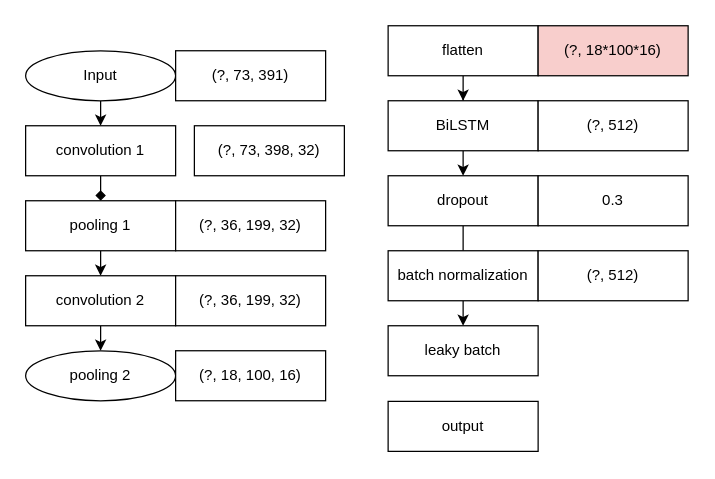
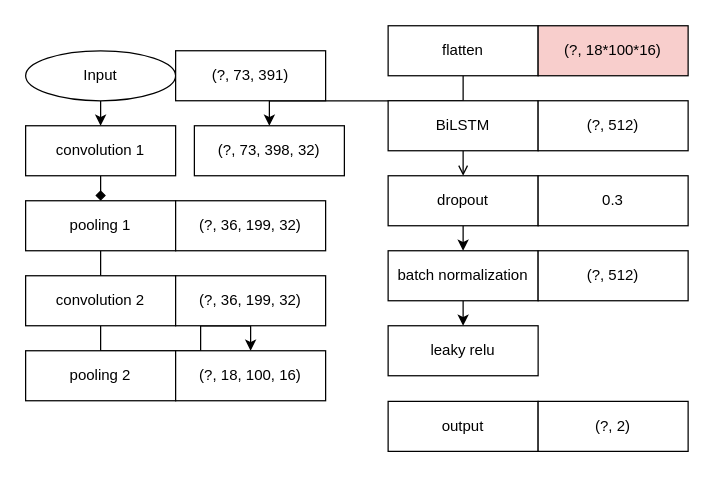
(463, 99) -> (356, 101)
(463, 166) -> (463, 167)
(463, 244) -> (463, 241)
(101, 266) -> (101, 269)
(101, 341) -> (142, 351)
(463, 351) -> (463, 351)
(101, 376) -> (101, 376)
none -> (613, 426)
